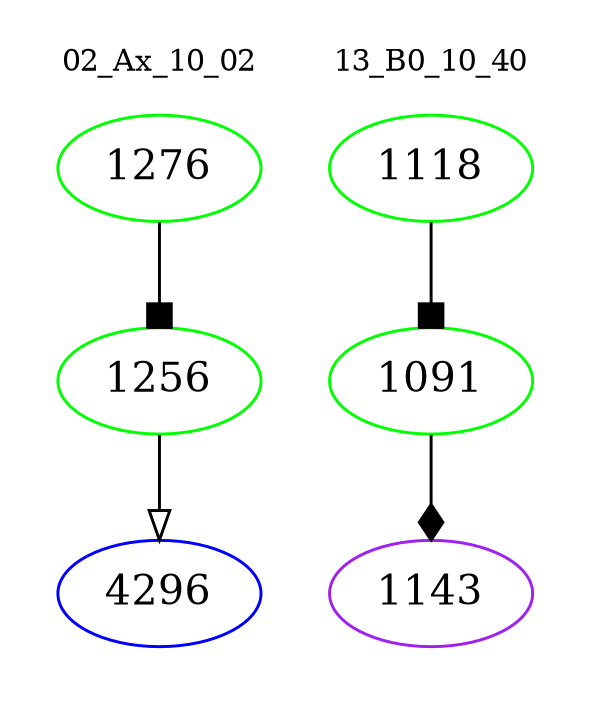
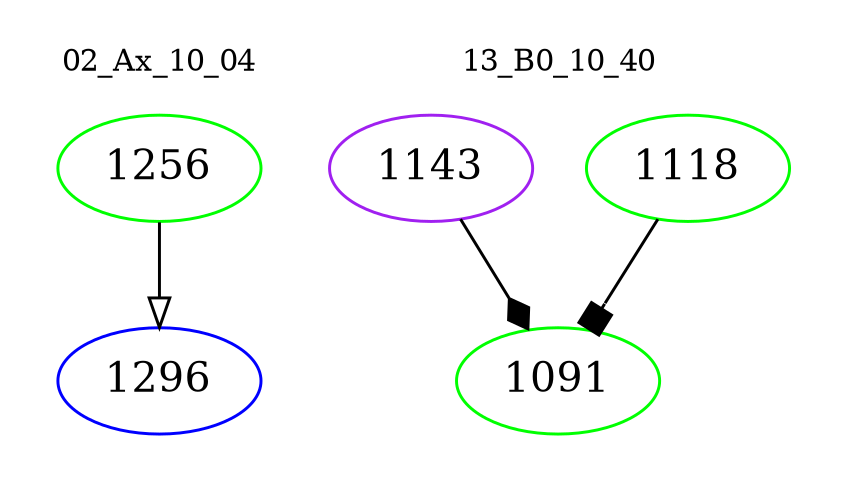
(159, 63) -> (159, 63)
(159, 168) -> none
(431, 470) -> (485, 259)
(159, 594) -> (159, 381)
